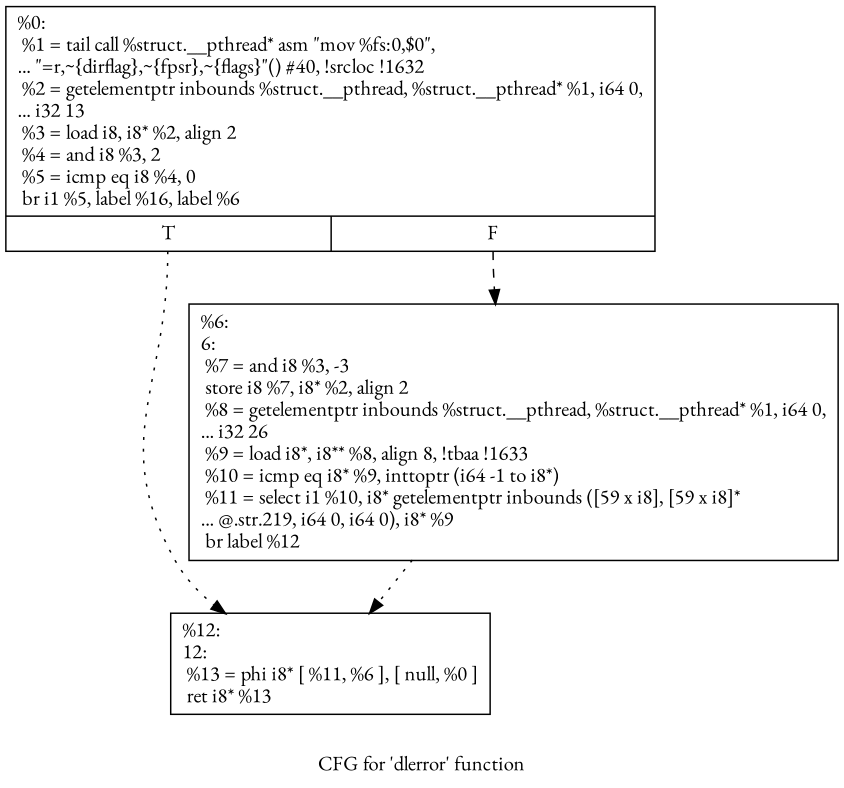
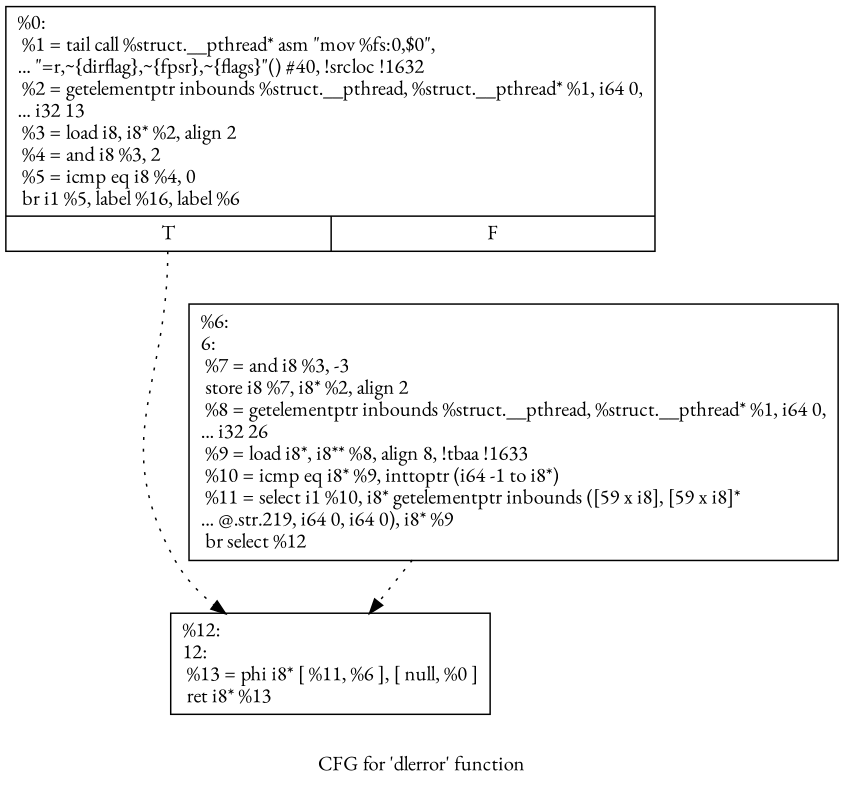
(493, 271) -> none
(251, 541) -> (254, 541)
